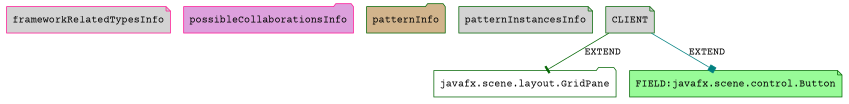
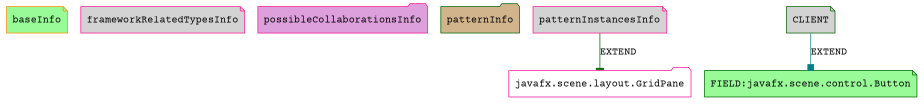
none -> (37, 20)
(526, 20) -> (600, 20)
(579, 51) -> (600, 50)
(525, 84) -> (600, 84)
